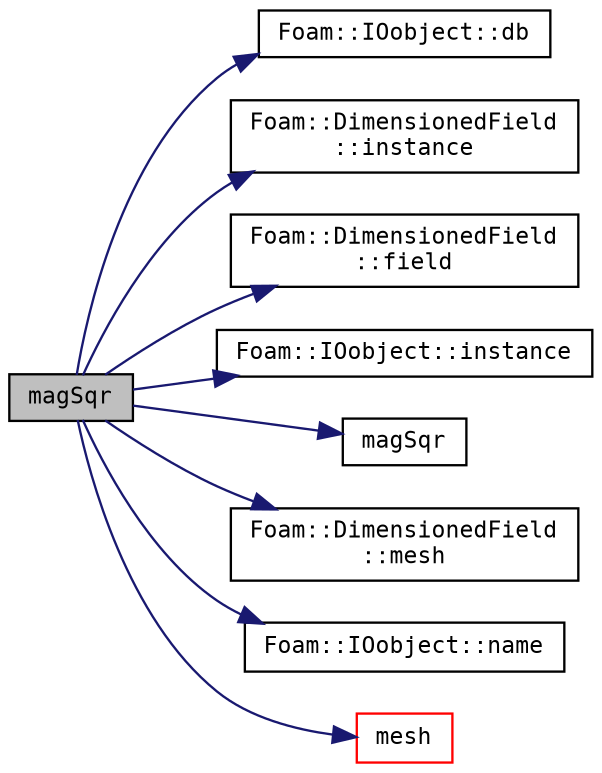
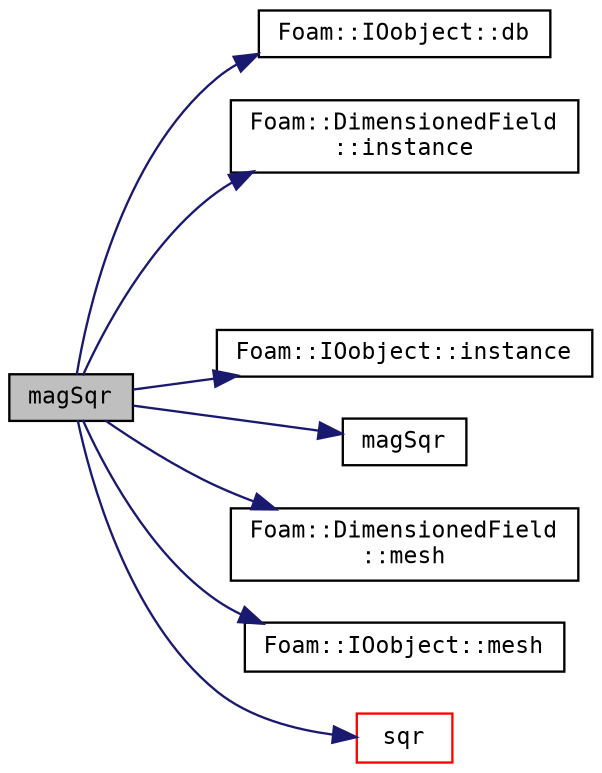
(405, 251) -> none
(405, 647) -> (405, 647)
(405, 738) -> (405, 738)
